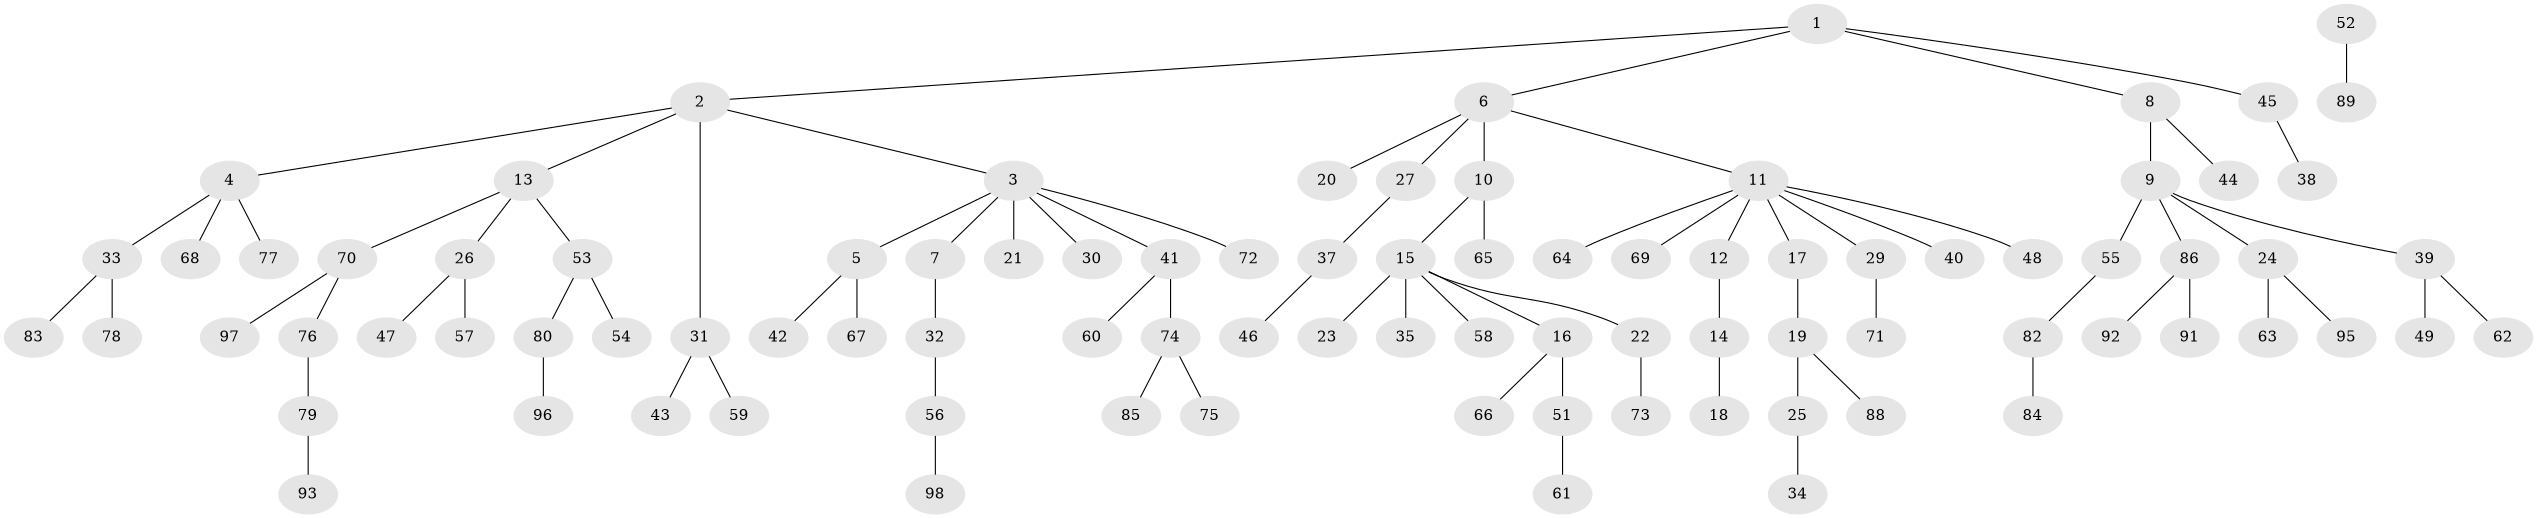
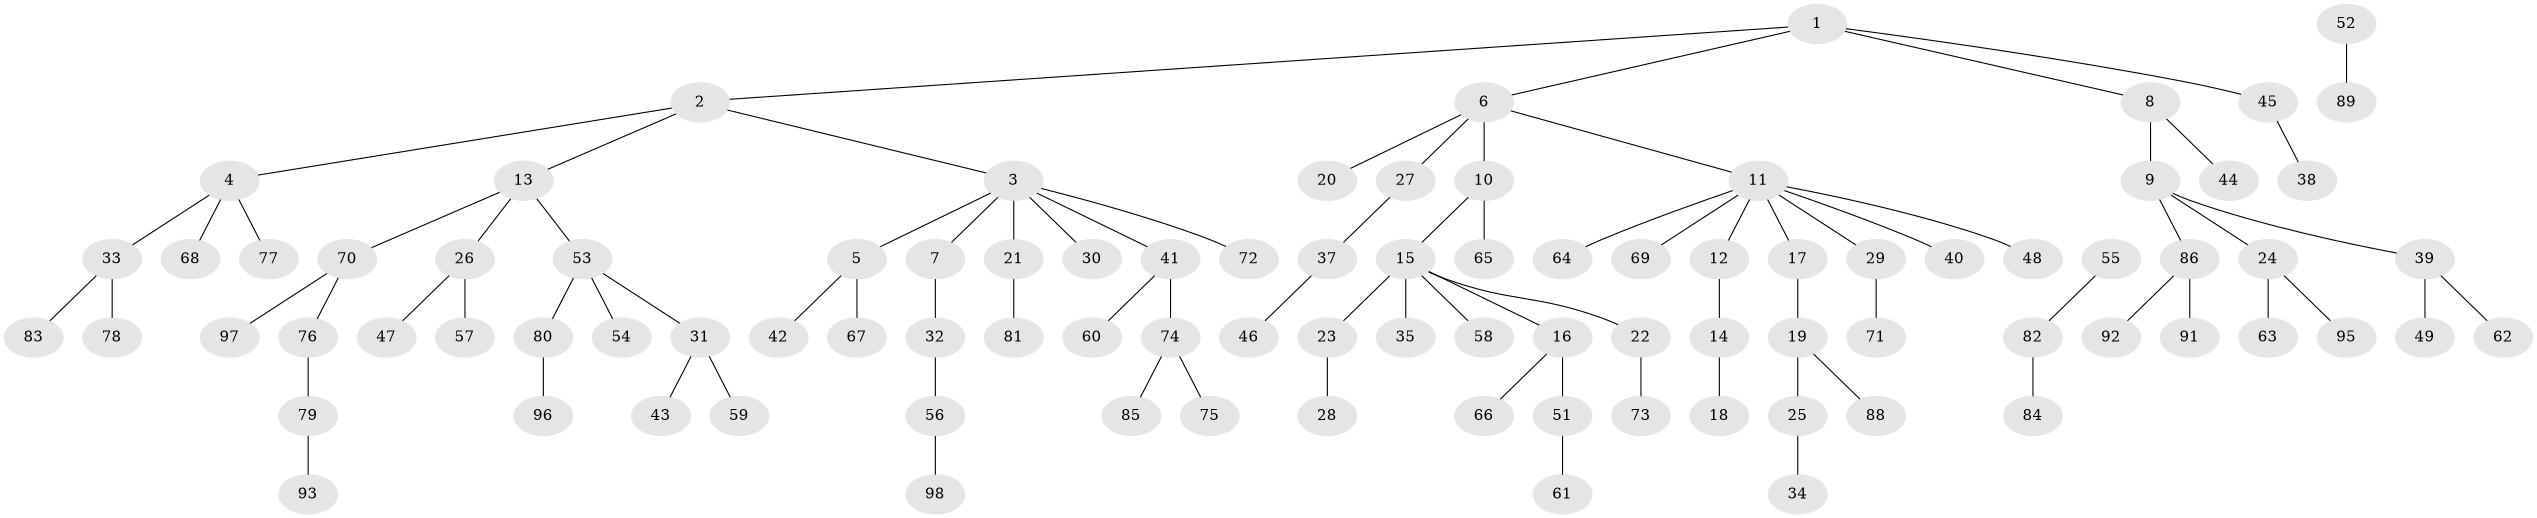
(700, 220) -> (641, 298)
(2131, 220) -> none
none -> (1014, 338)
none -> (1327, 416)
